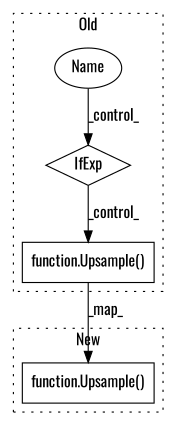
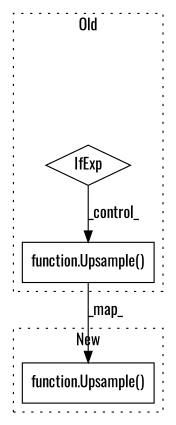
(88, 68) -> none
